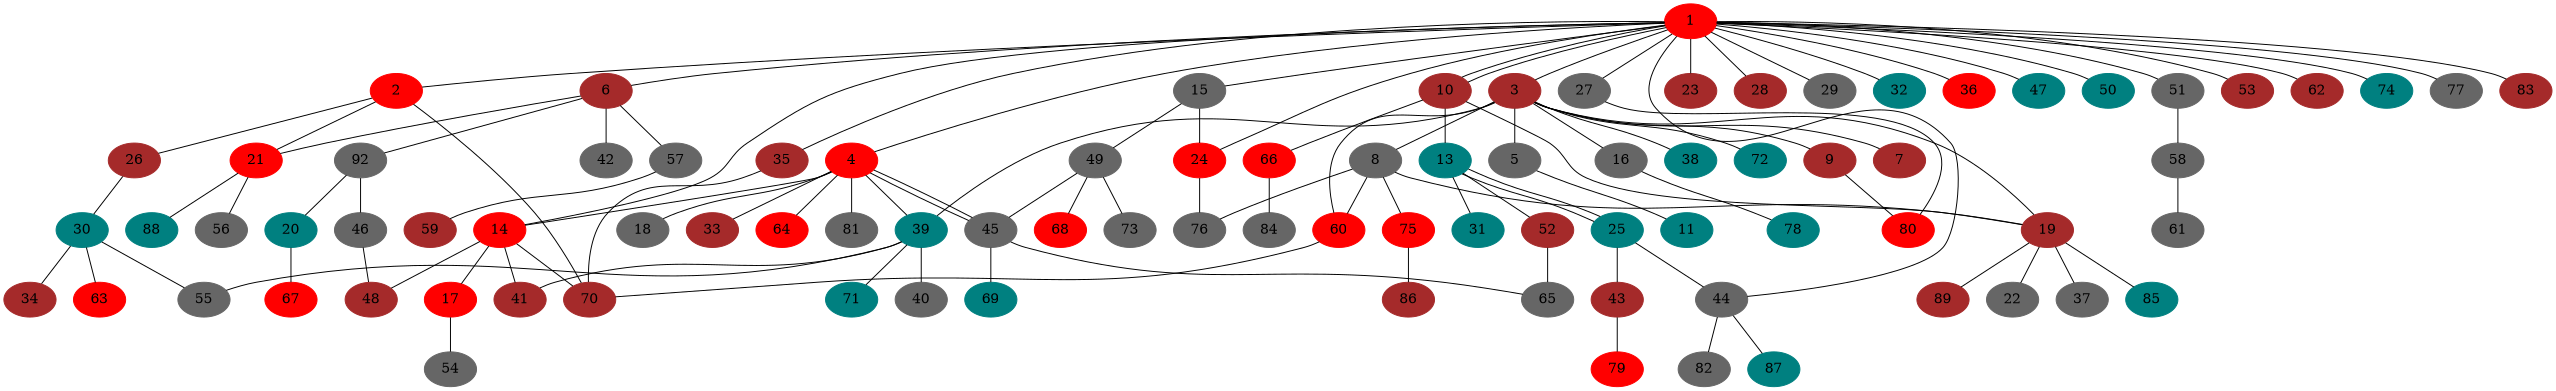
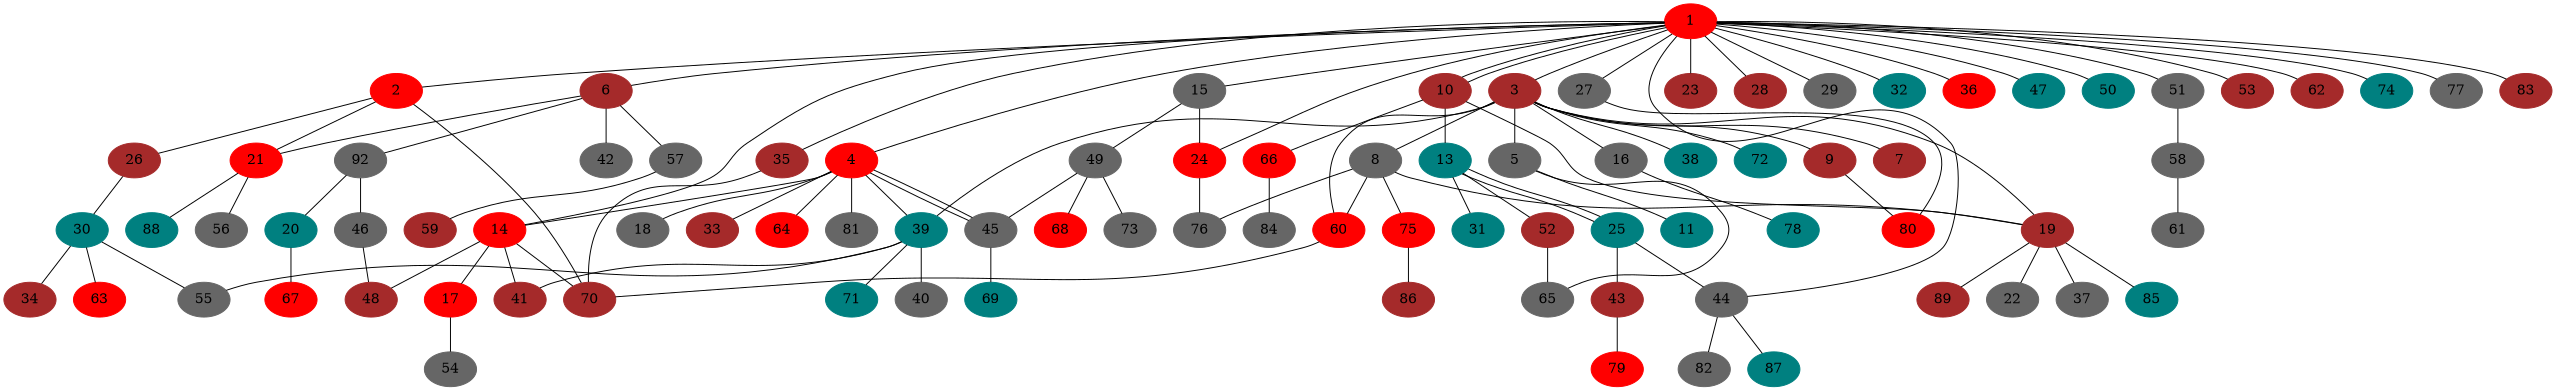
(1266, 274) -> (1723, 215)
